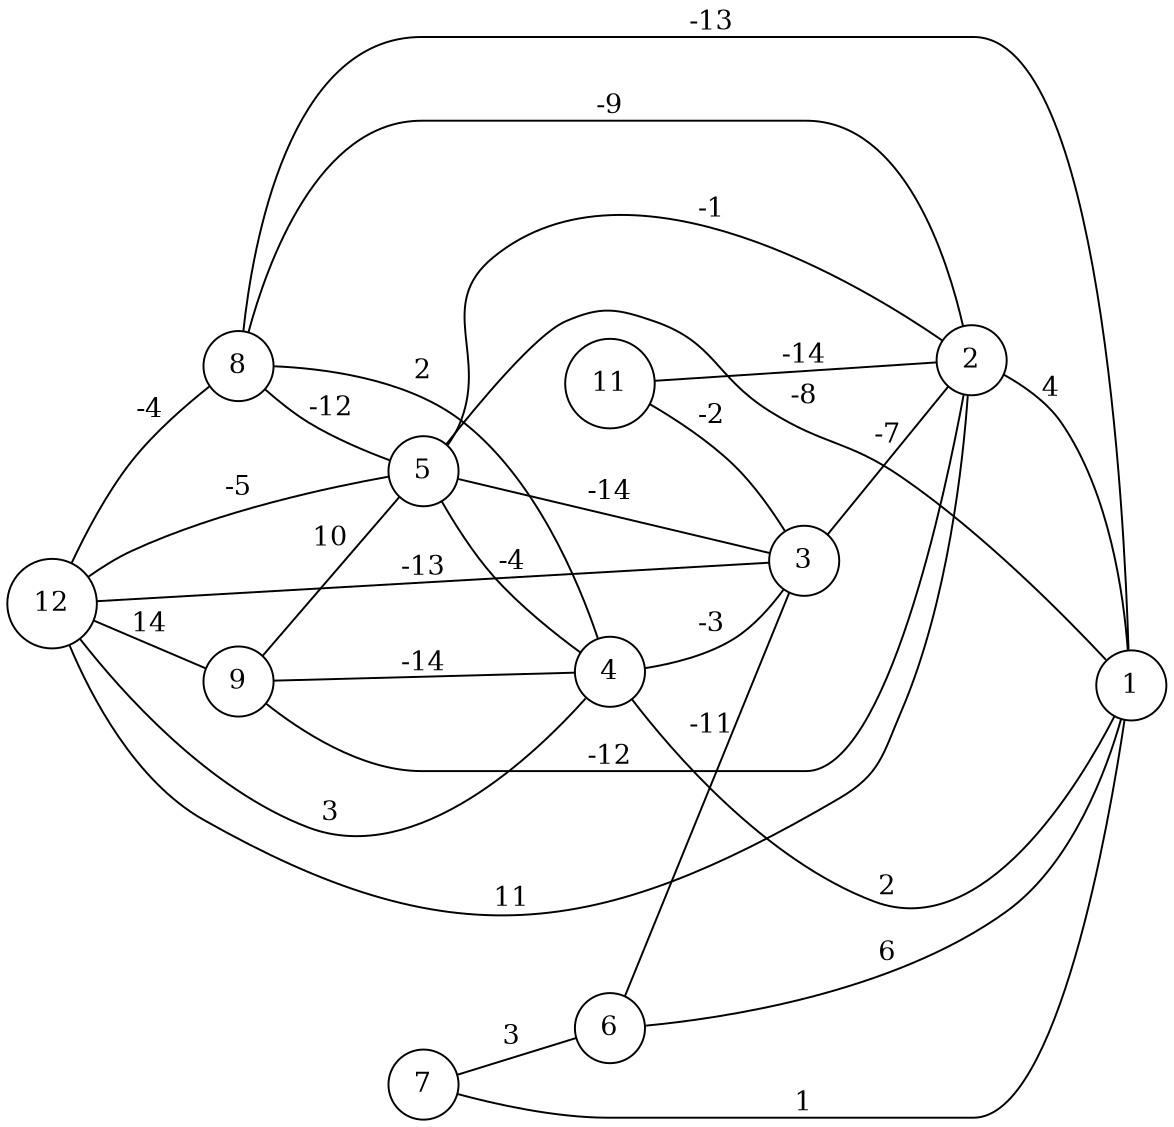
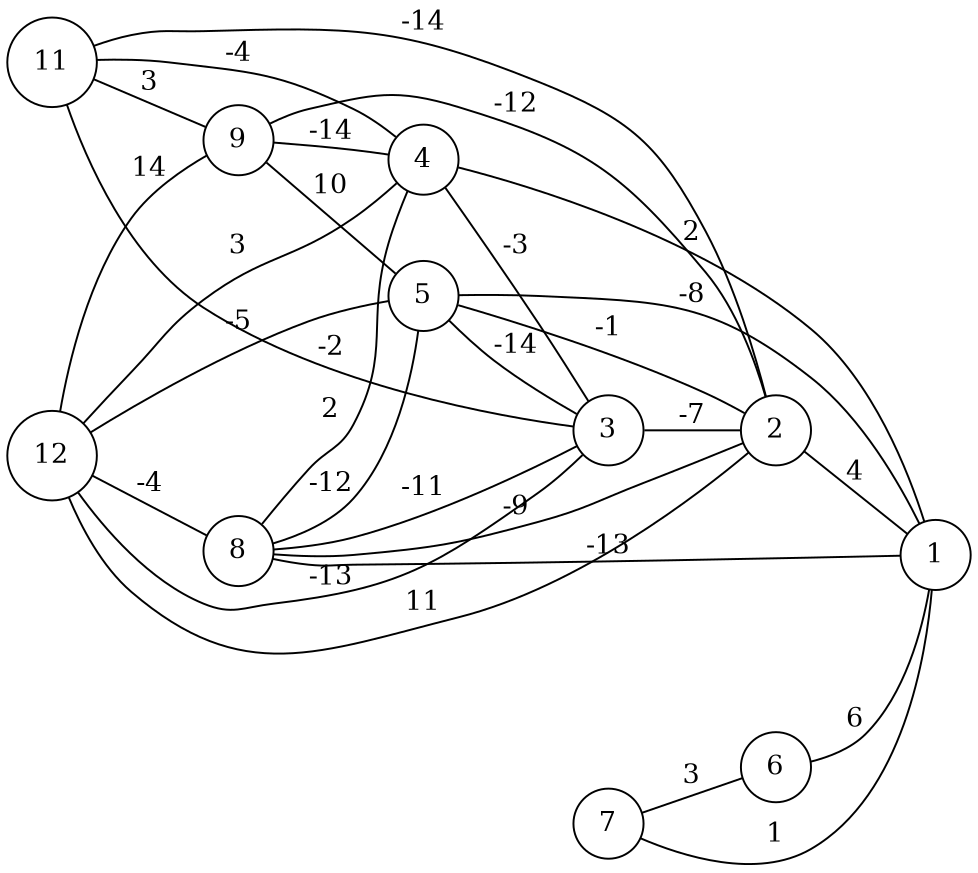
none -> (150, 103)
(509, 593) -> (253, 74)
(703, 805) -> (430, 512)
